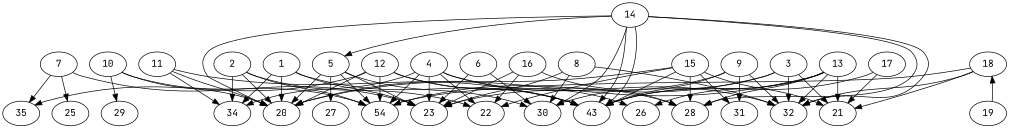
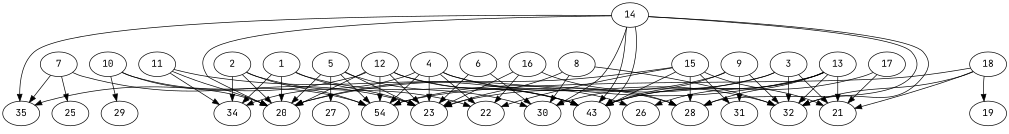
(480, 27) -> (298, 19)
none -> (402, 86)
(993, 92) -> (984, 85)
